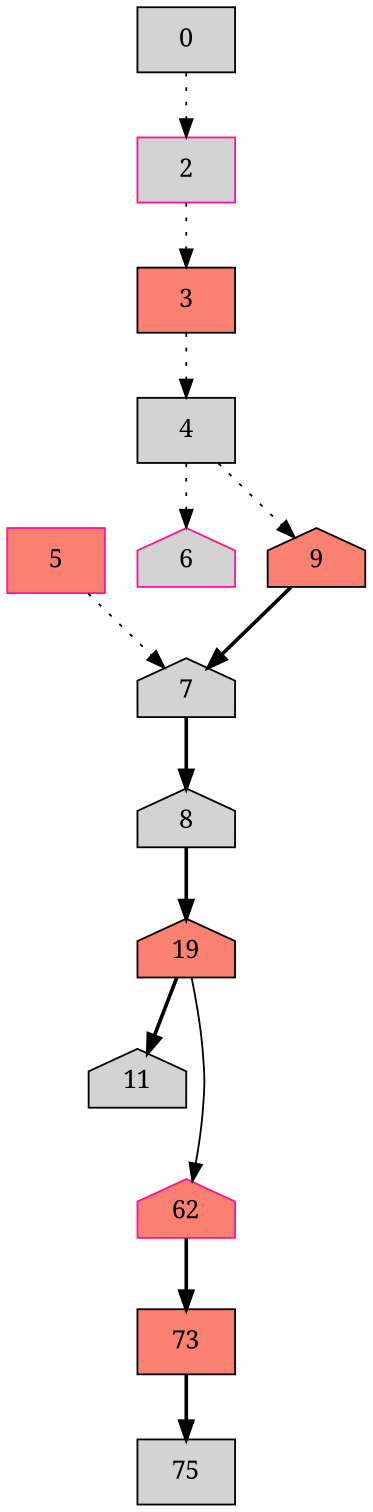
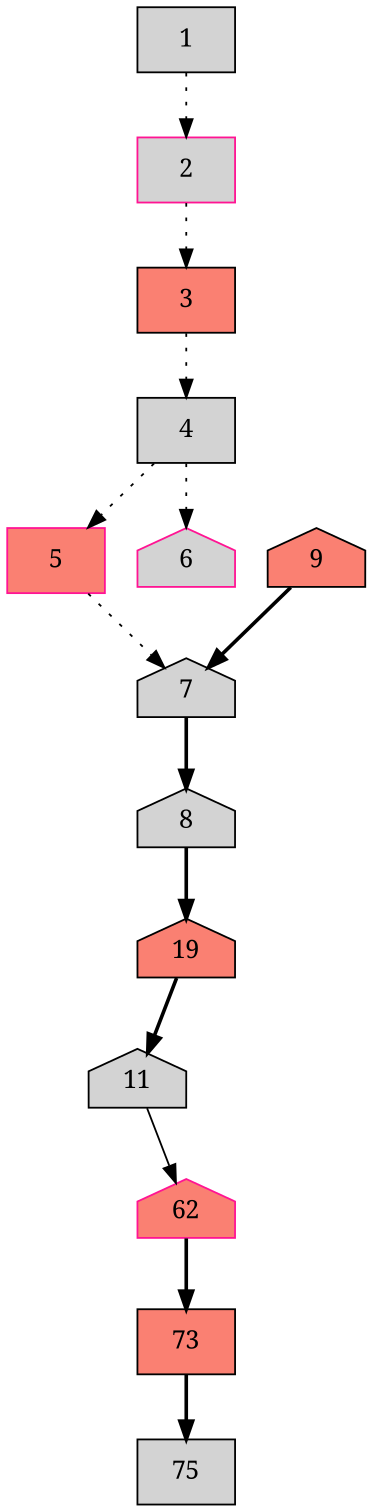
(186, 40) -> (186, 40)
(250, 494) -> (128, 489)
(204, 1071) -> (158, 1137)
